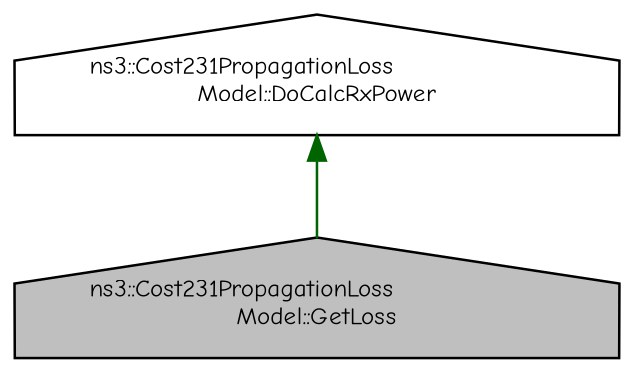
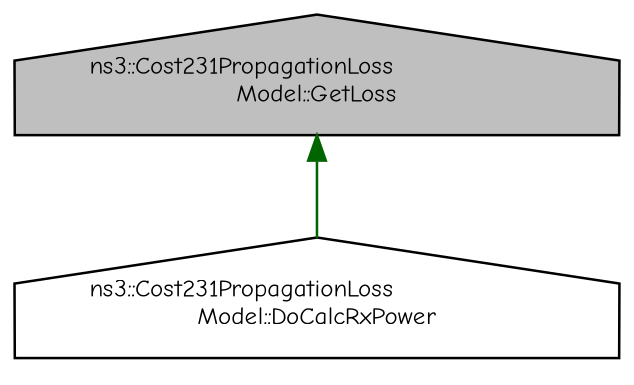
(317, 200) -> (317, 200)
